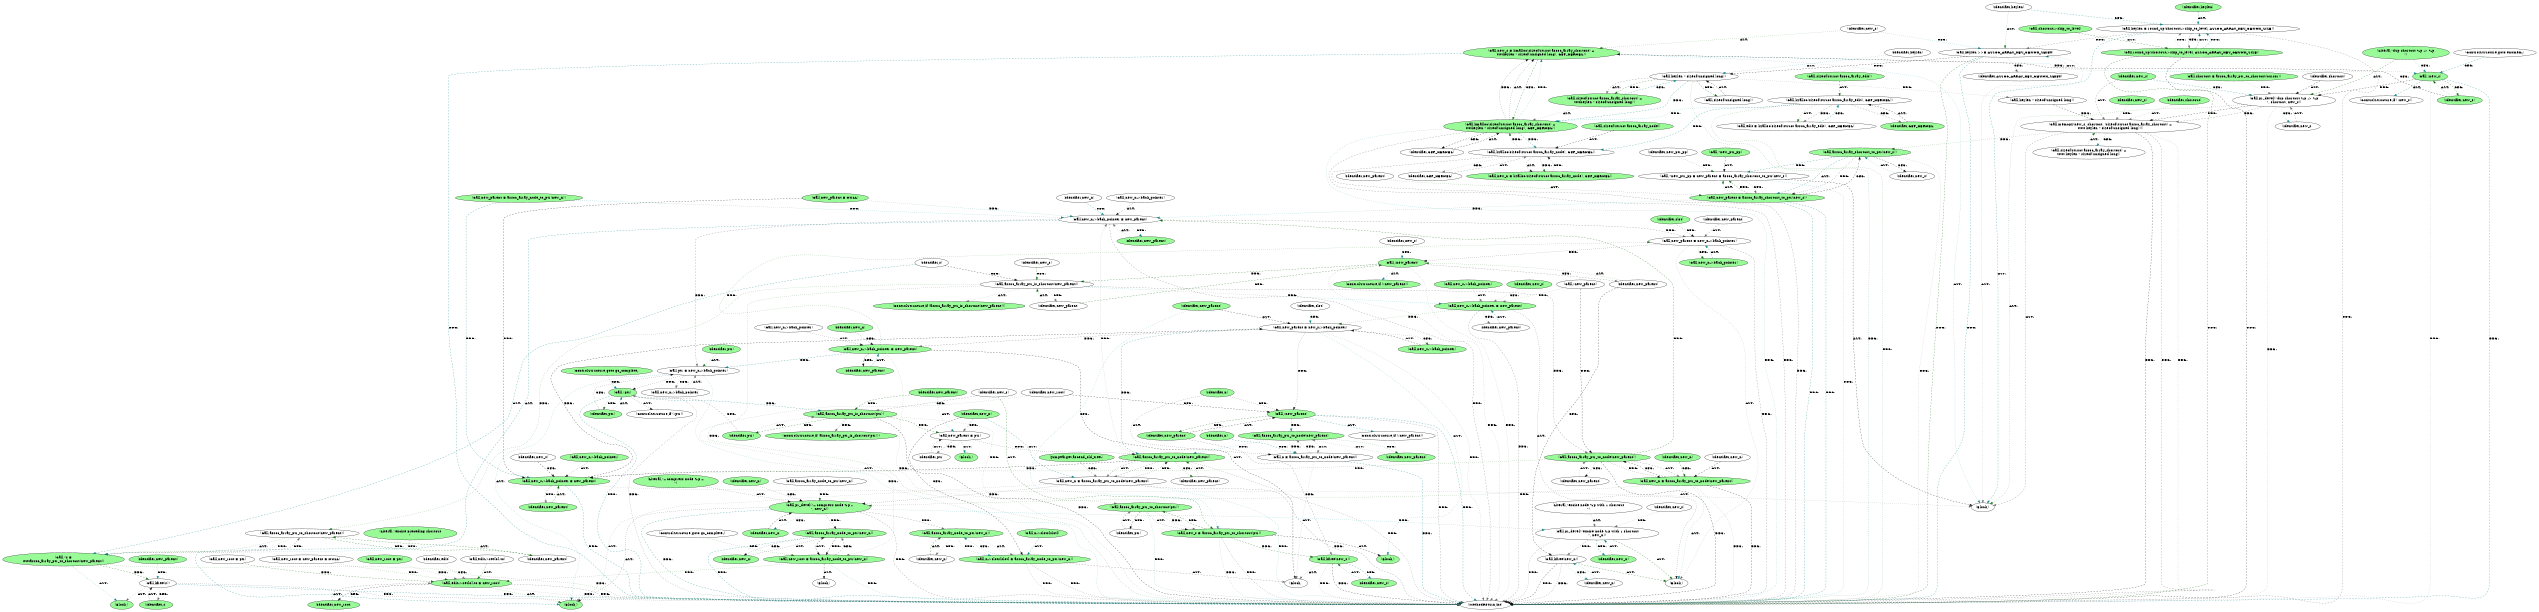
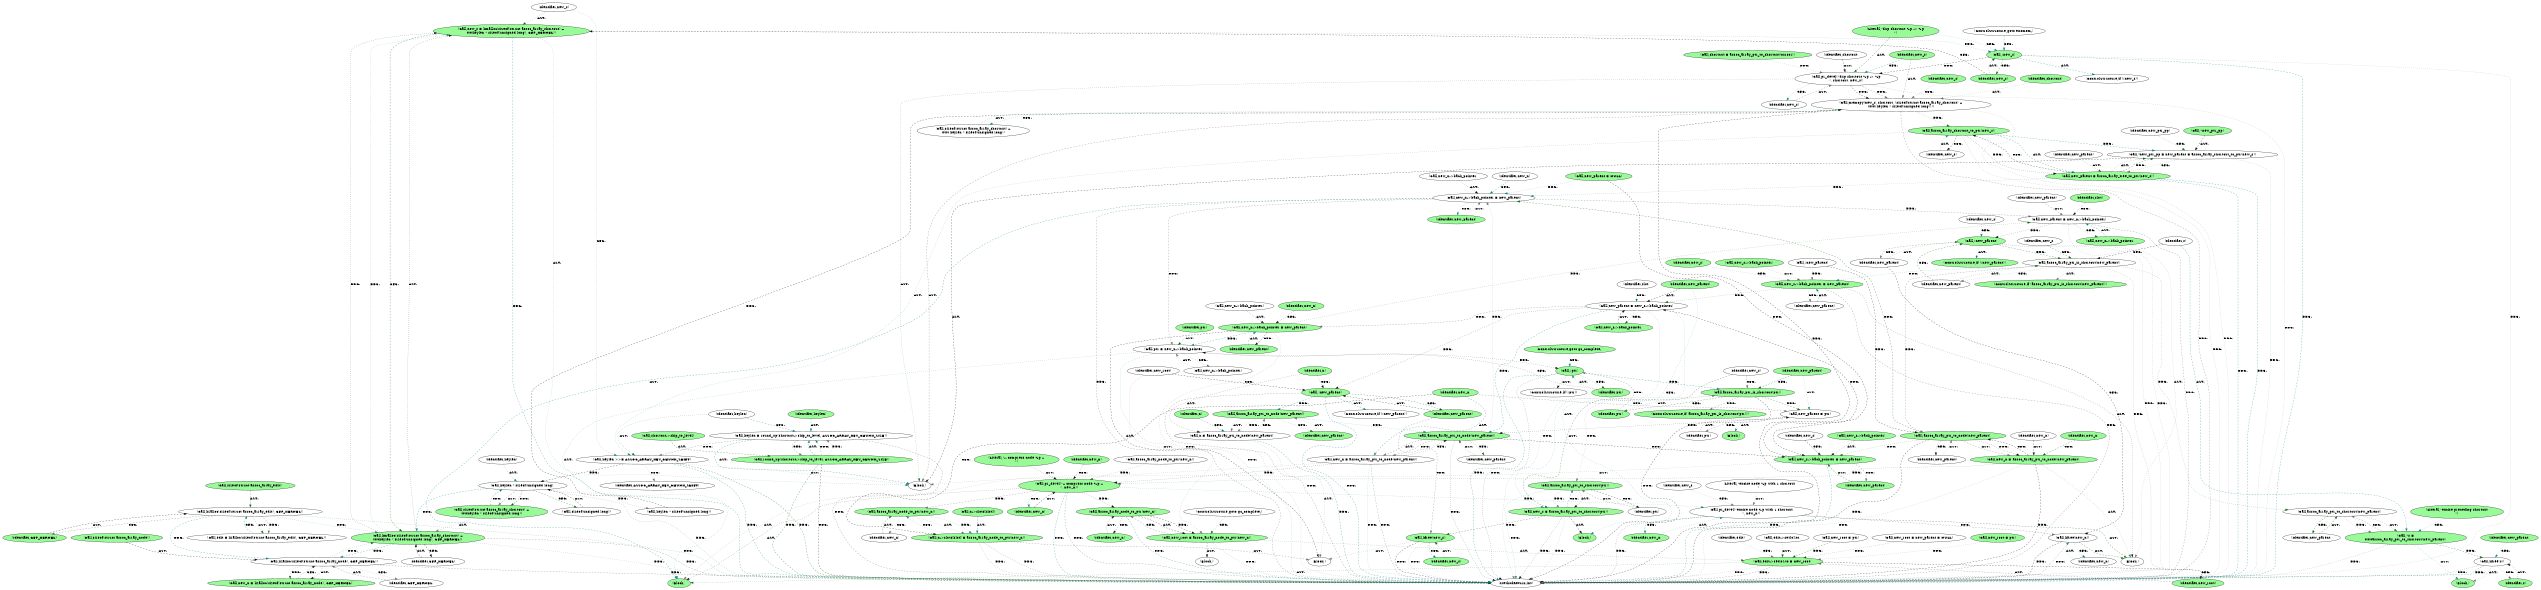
(2065, 63) -> (1199, 166)
(519, 198) -> none
(1757, 198) -> (2108, 176)
(1077, 457) -> none
(1185, 520) -> (1569, 500)
(484, 571) -> (1783, 548)
(690, 572) -> (1525, 551)
